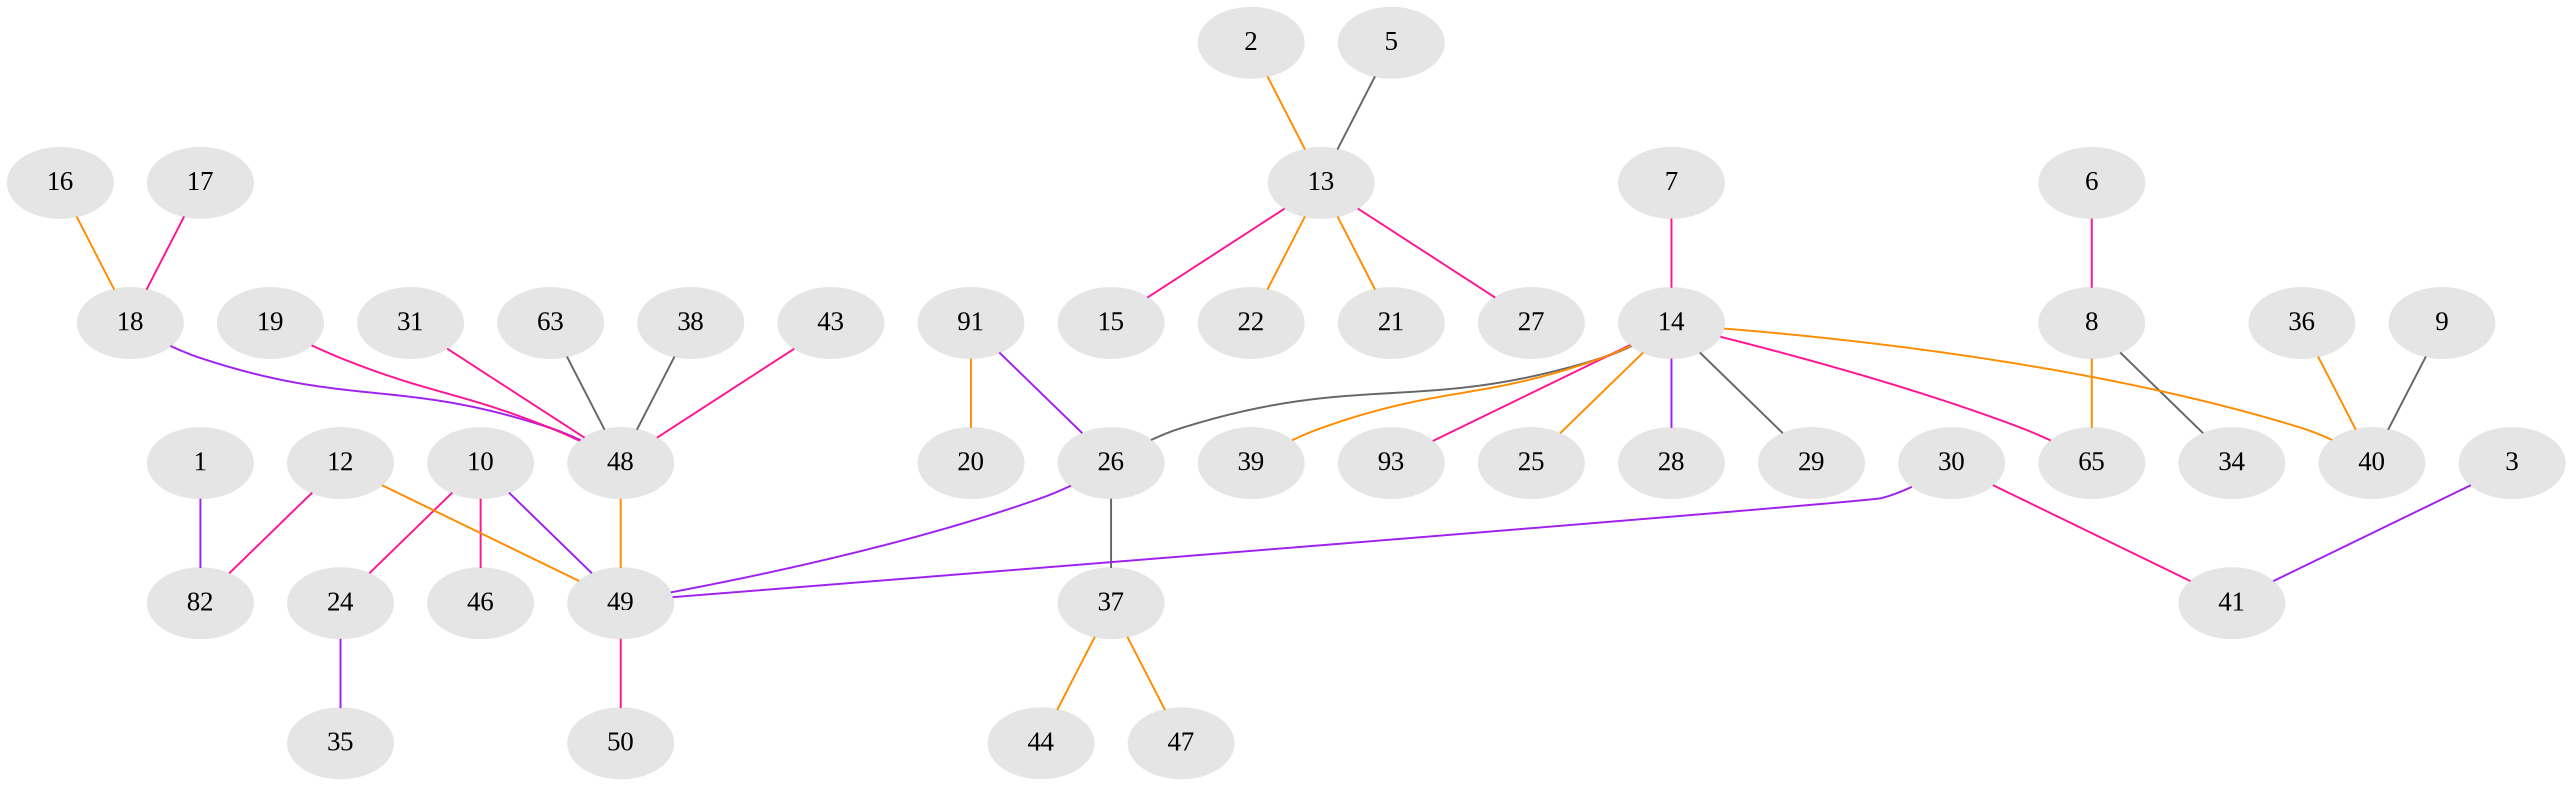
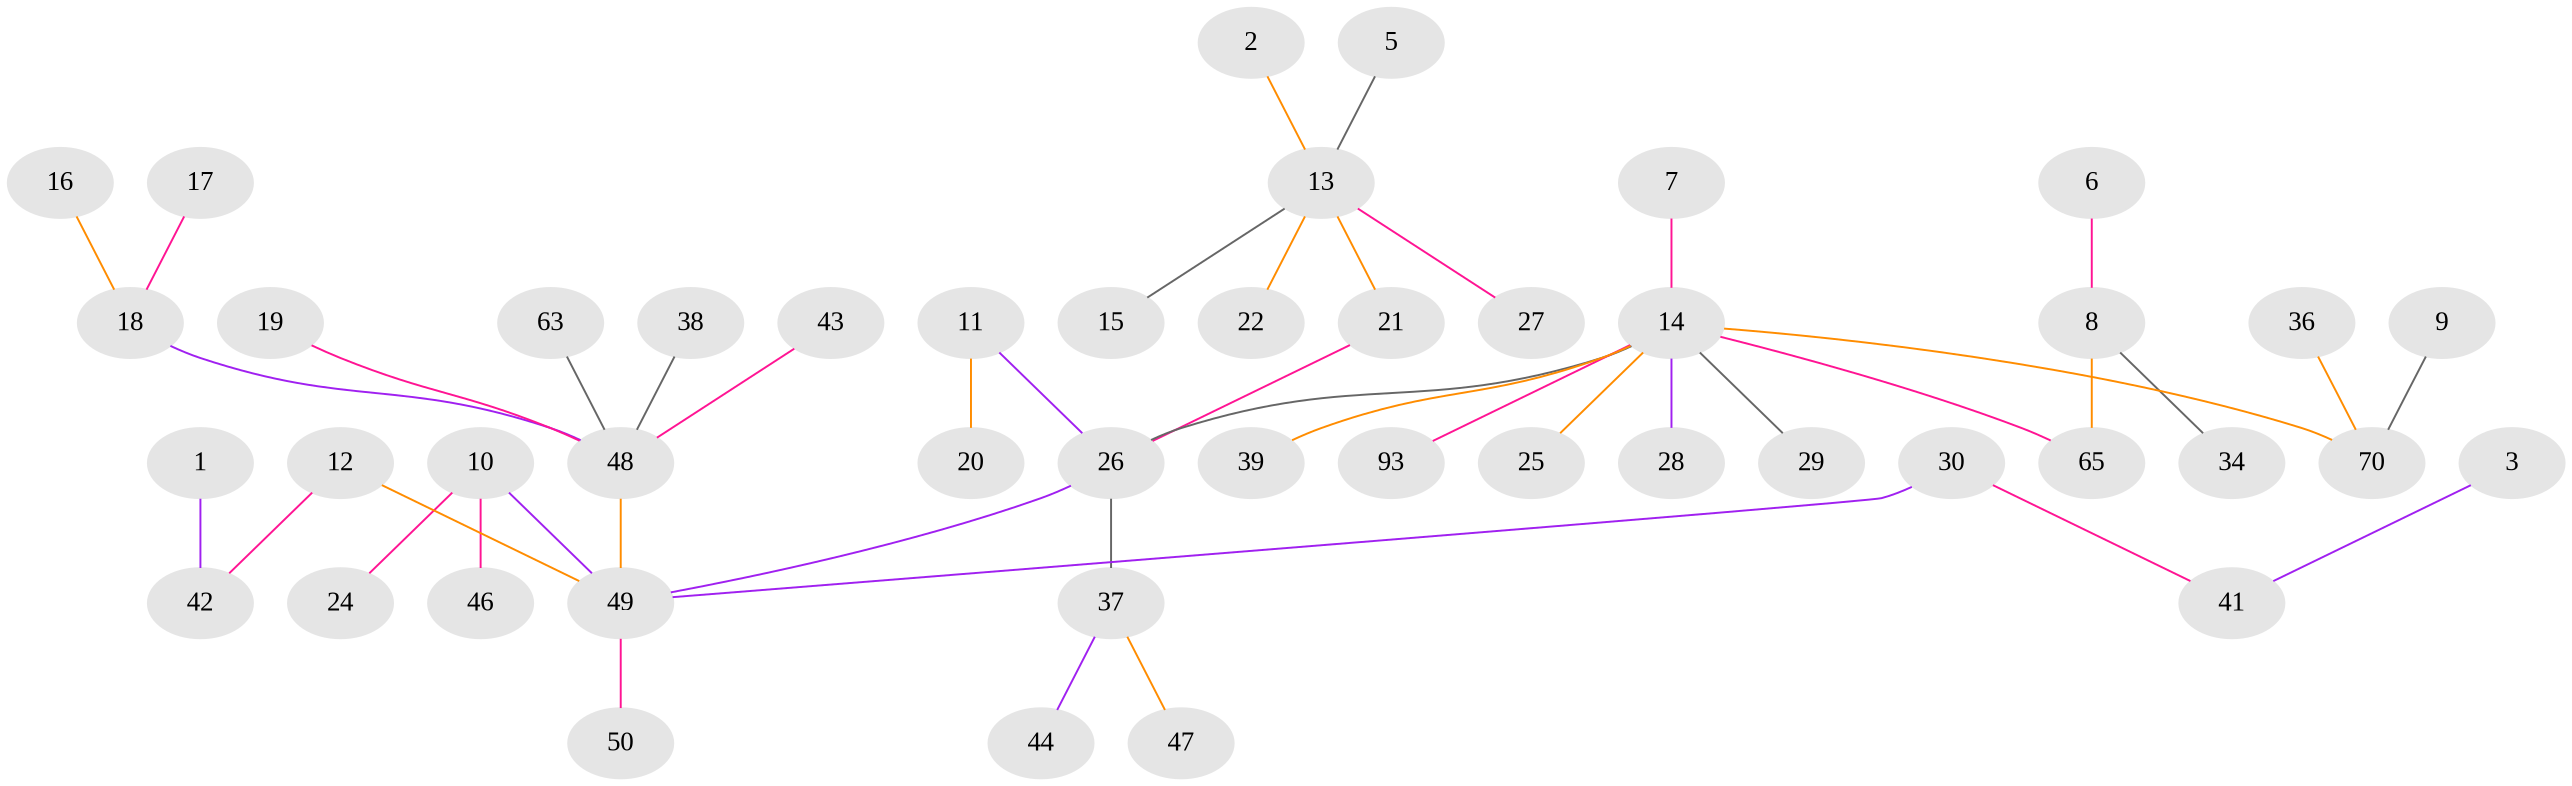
(1216, 253) -> (1216, 253)
(411, 323) -> none
(971, 323) -> (971, 323)
none -> (1251, 393)
(2372, 463) -> (2372, 463)
(200, 603) -> (200, 603)
(1076, 673) -> (1076, 673)
(341, 743) -> none
